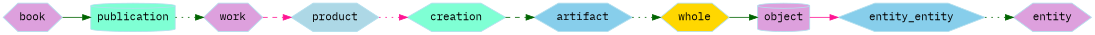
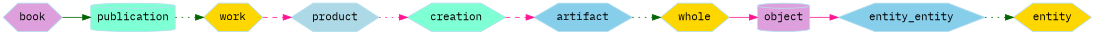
(233, 17) -> (233, 17)
(516, 17) -> (516, 17)
(739, 17) -> (739, 17)
(1052, 17) -> (1052, 17)
